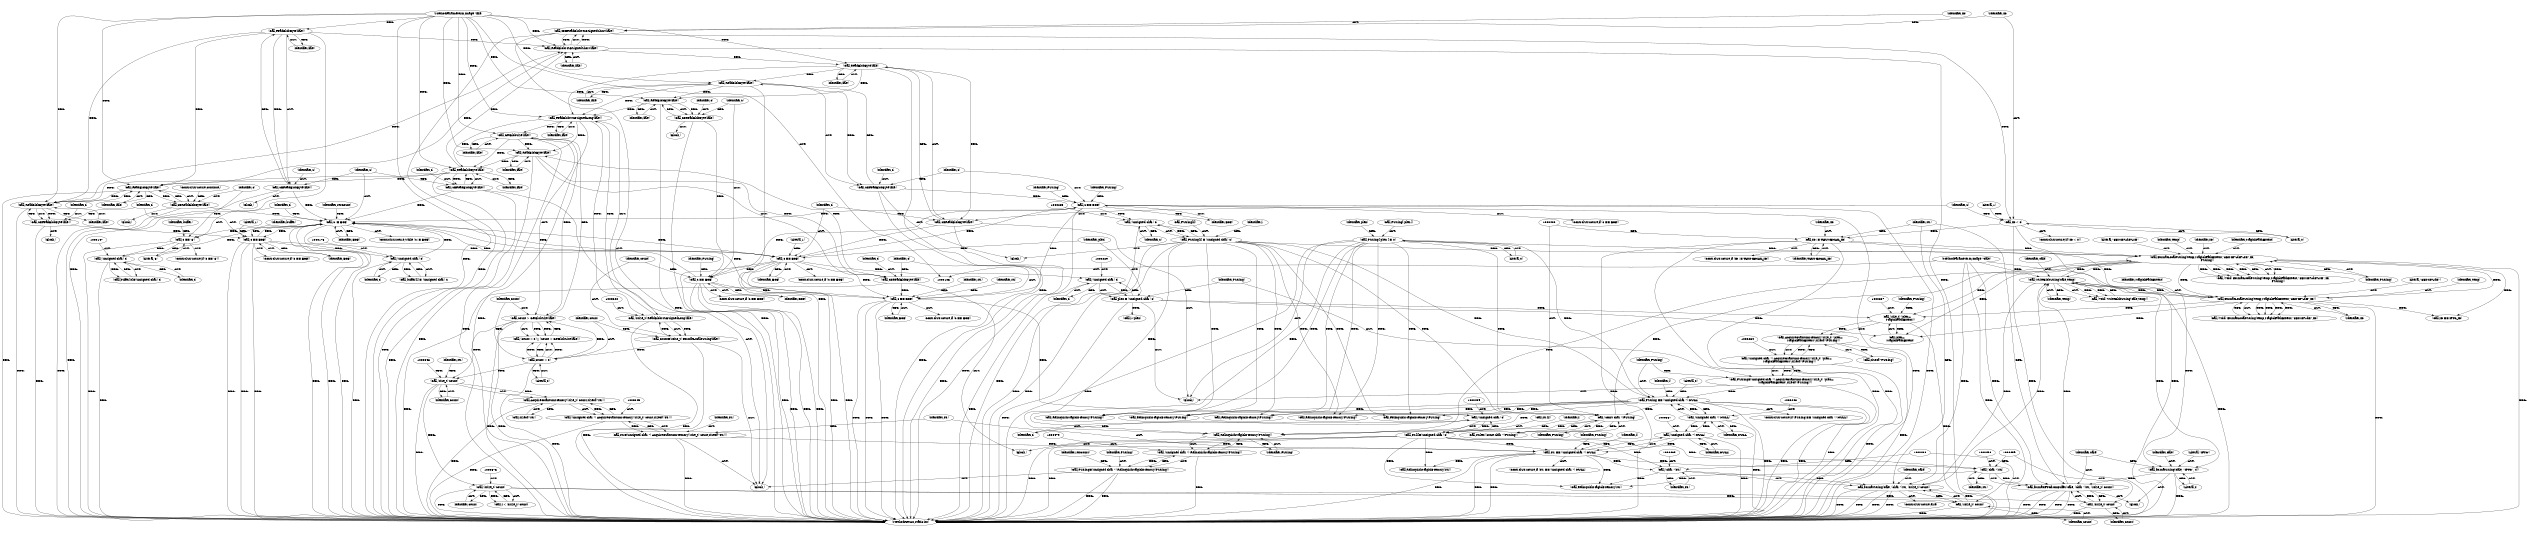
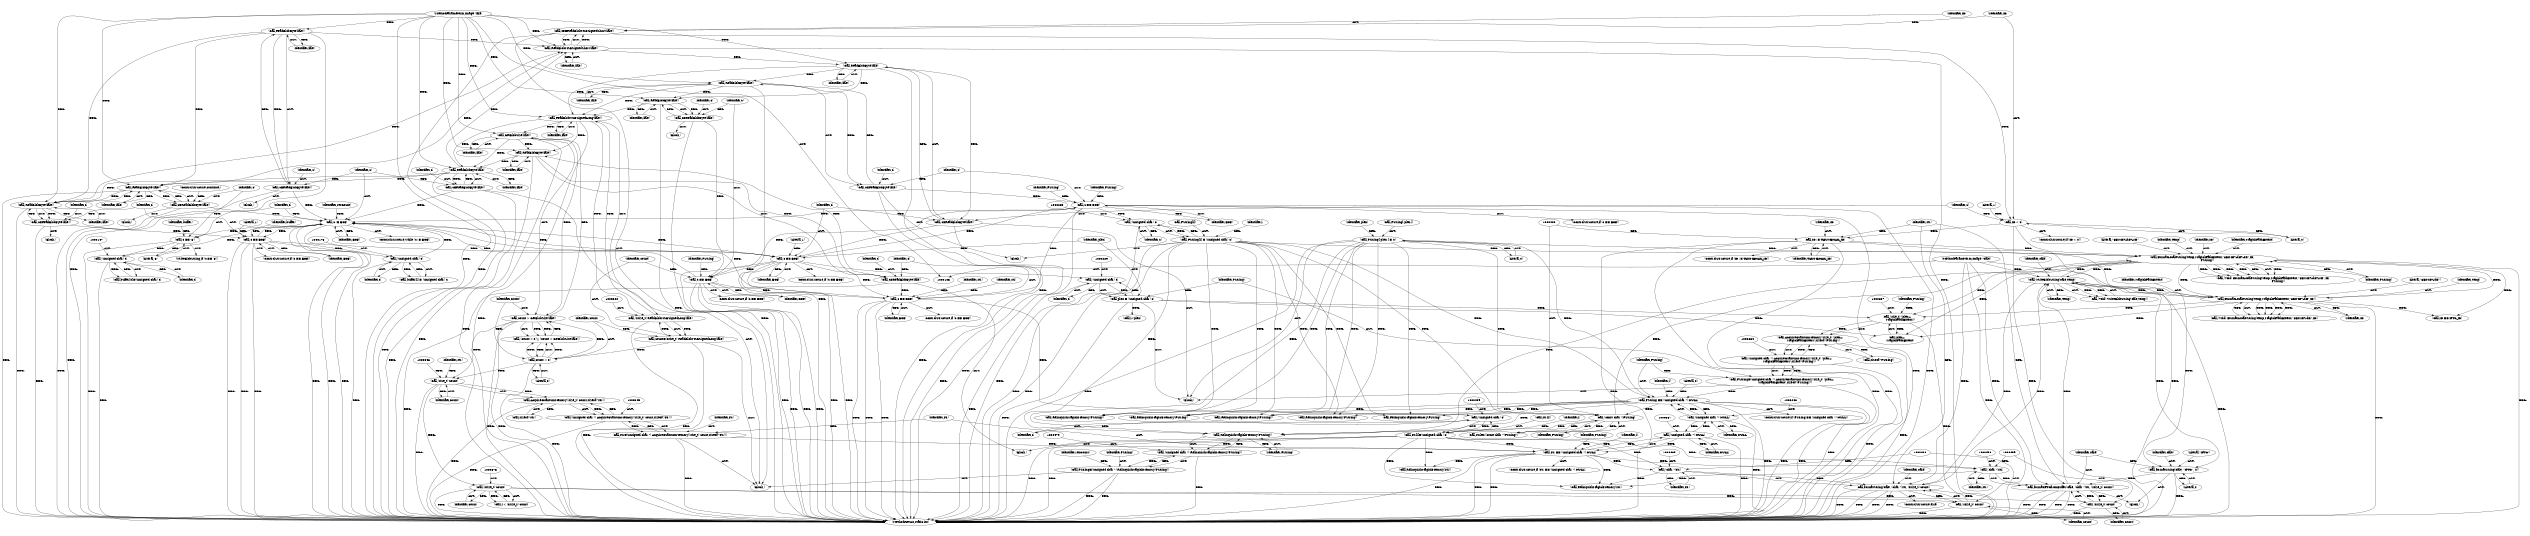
(197, 259) -> (197, 259)
(2114, 291) -> (2114, 291)
(686, 339) -> (686, 339)
